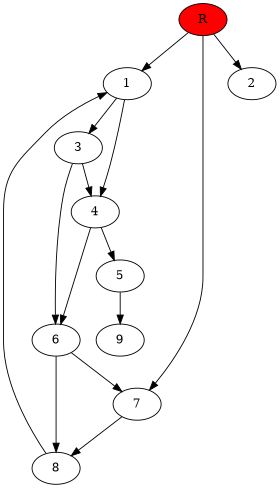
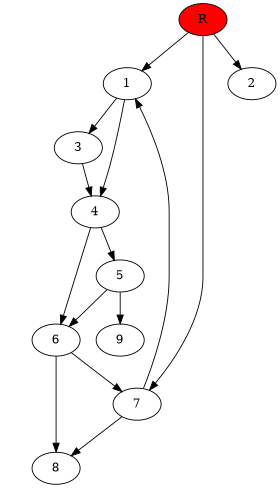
(58, 238) -> (91, 305)
(4, 258) -> (169, 247)
